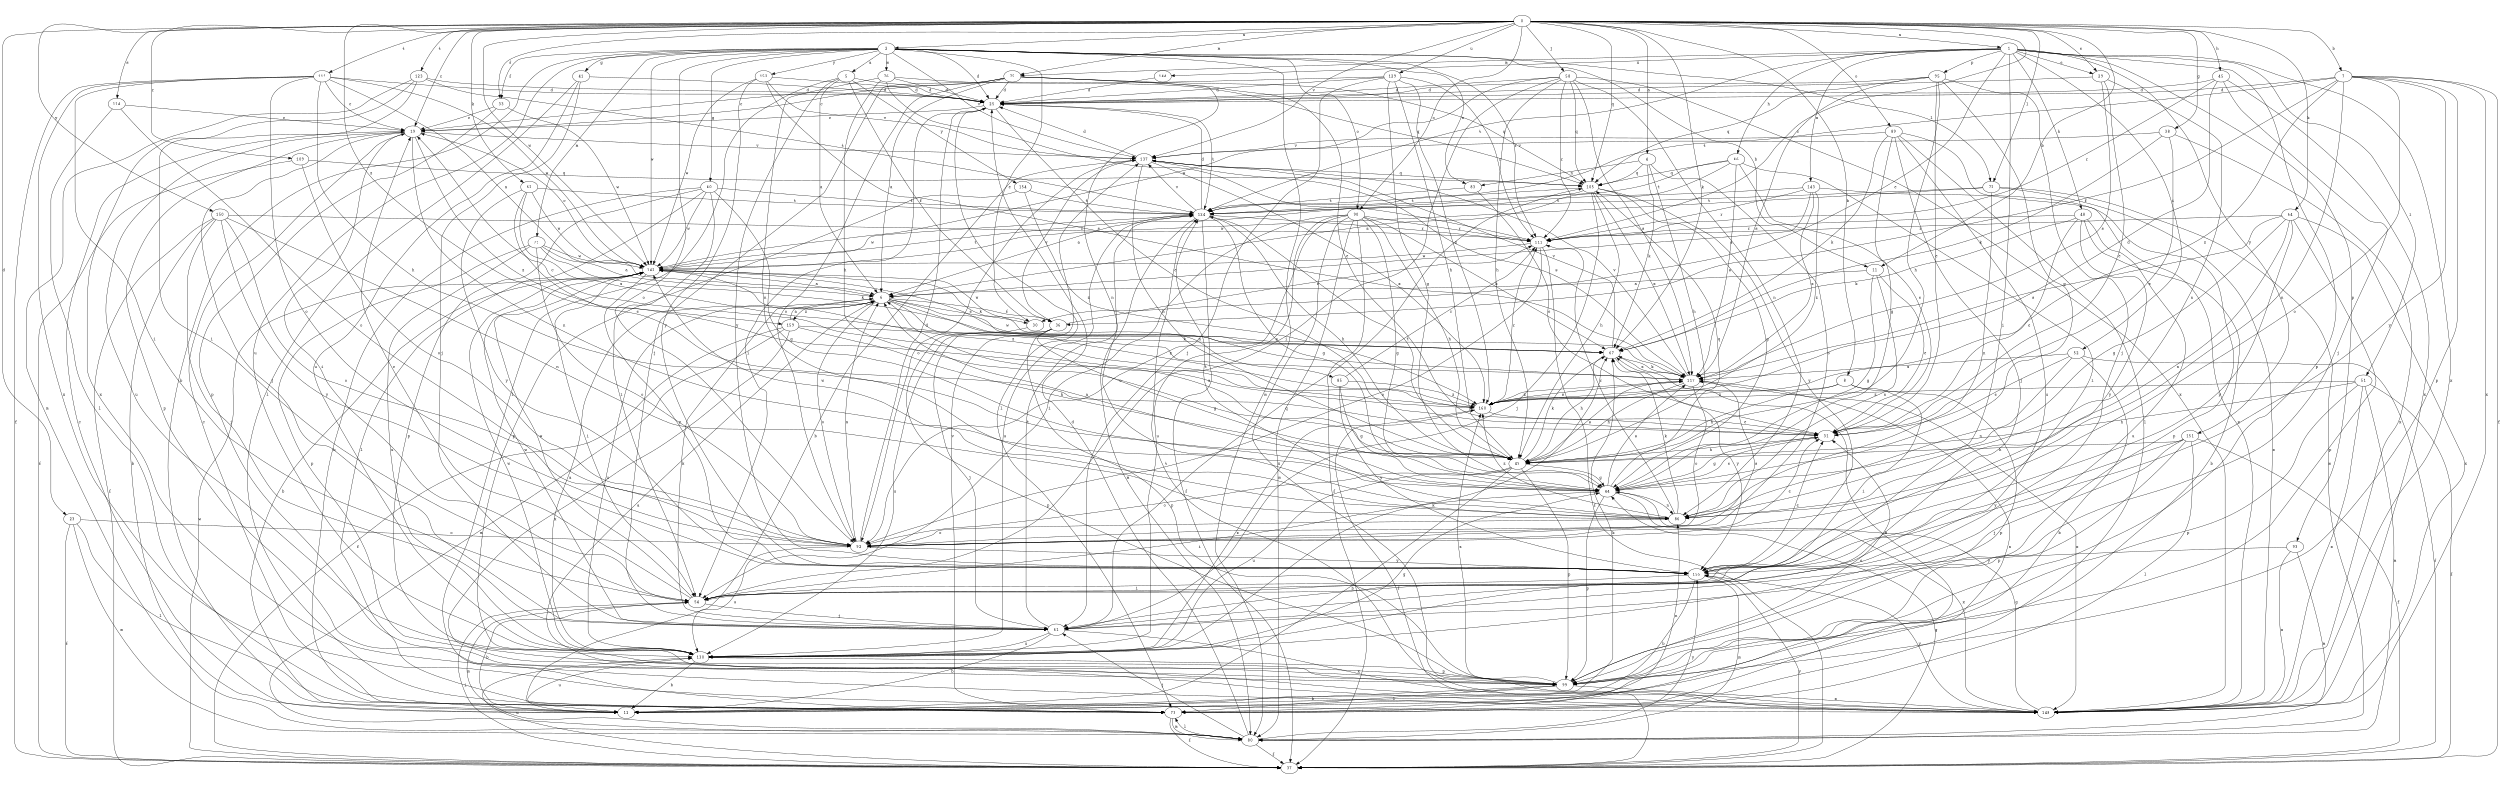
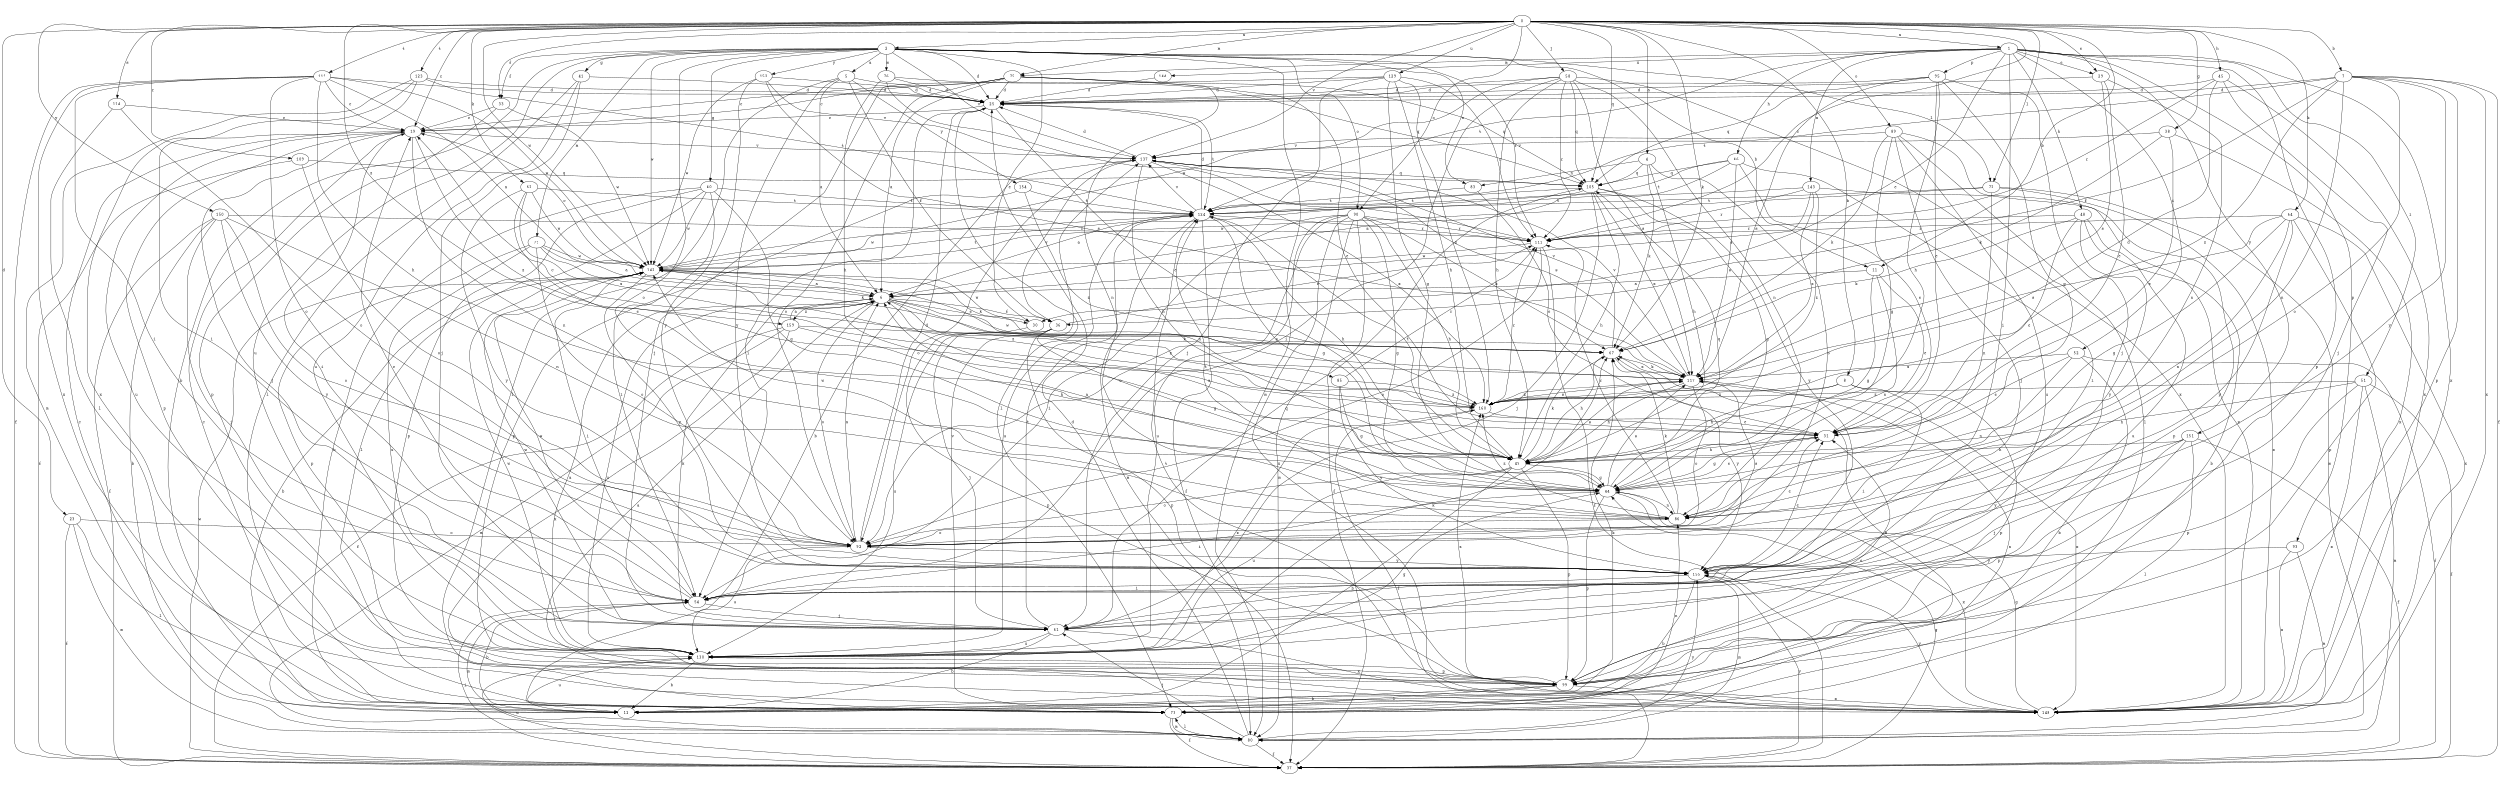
(1041, 451) -> none
